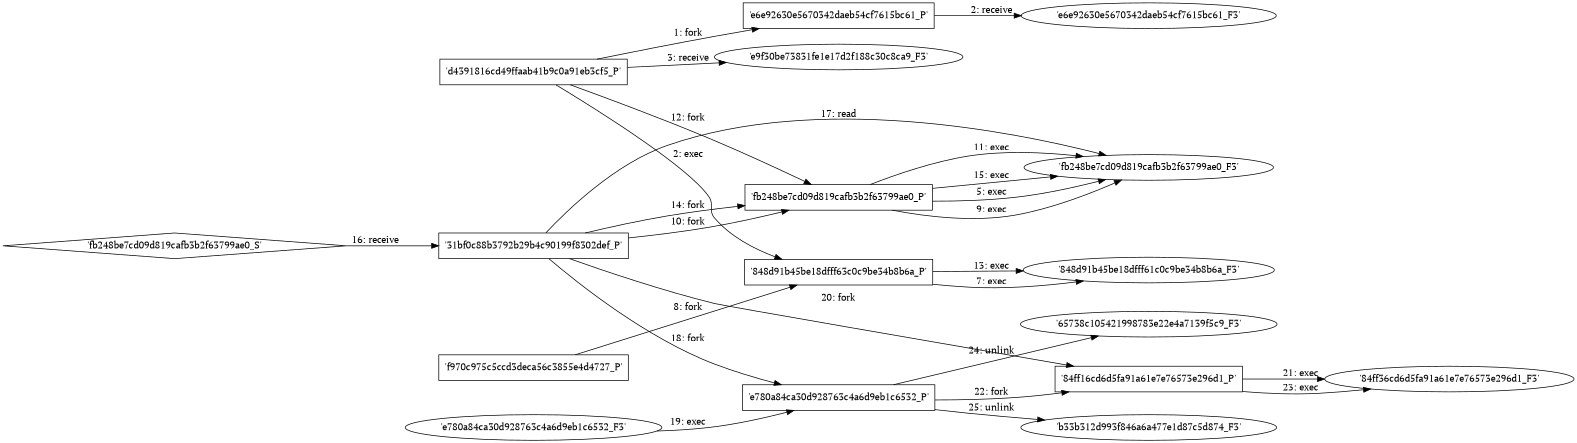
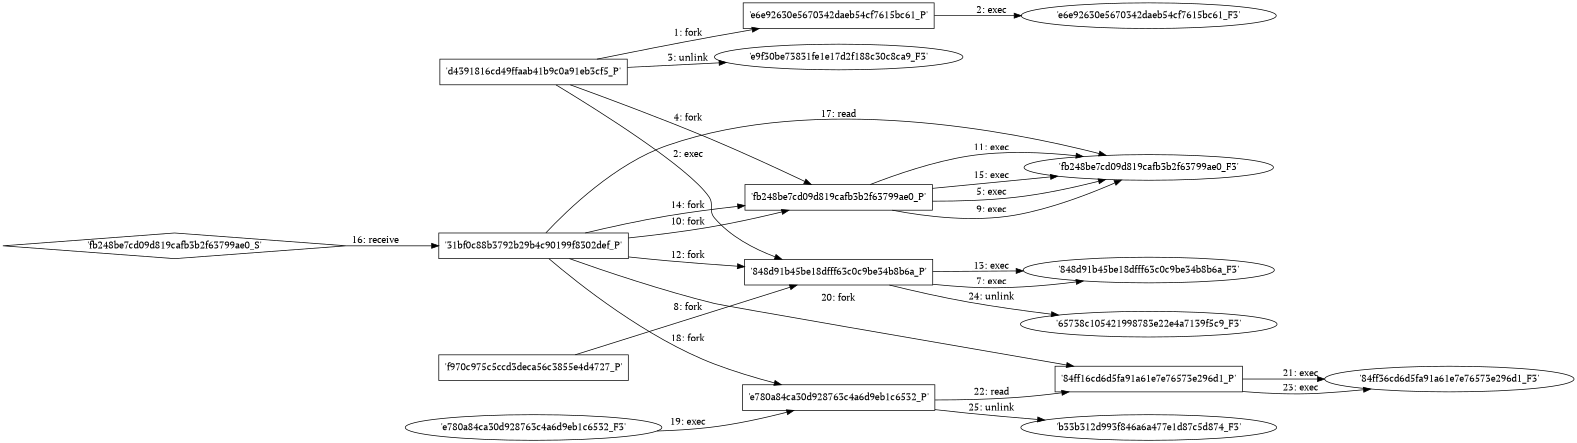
(992, 10) -> (992, 10)
(688, 58) -> (688, 58)
(688, 118) -> (688, 118)
none -> (683, 262)
(1149, 270) -> (1149, 270)
(992, 361) -> (970, 302)
(992, 392) -> (992, 392)
